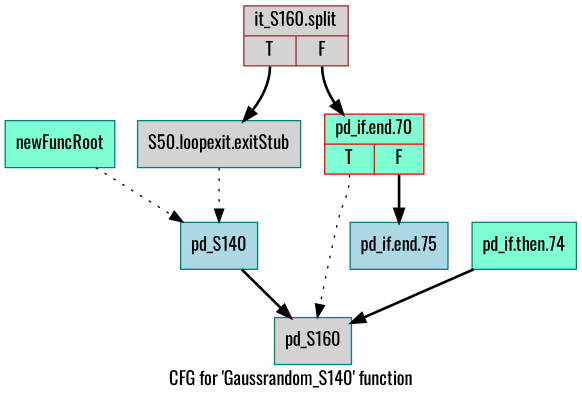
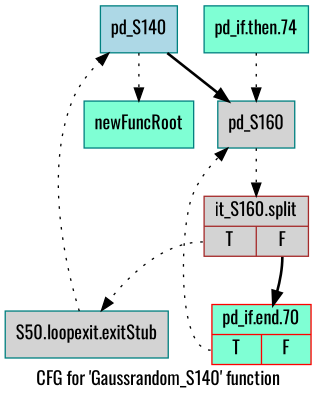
(265, 90) -> (150, 261)
none -> (256, 166)
(134, 191) -> (139, 71)
(399, 246) -> none
(419, 293) -> (256, 71)
